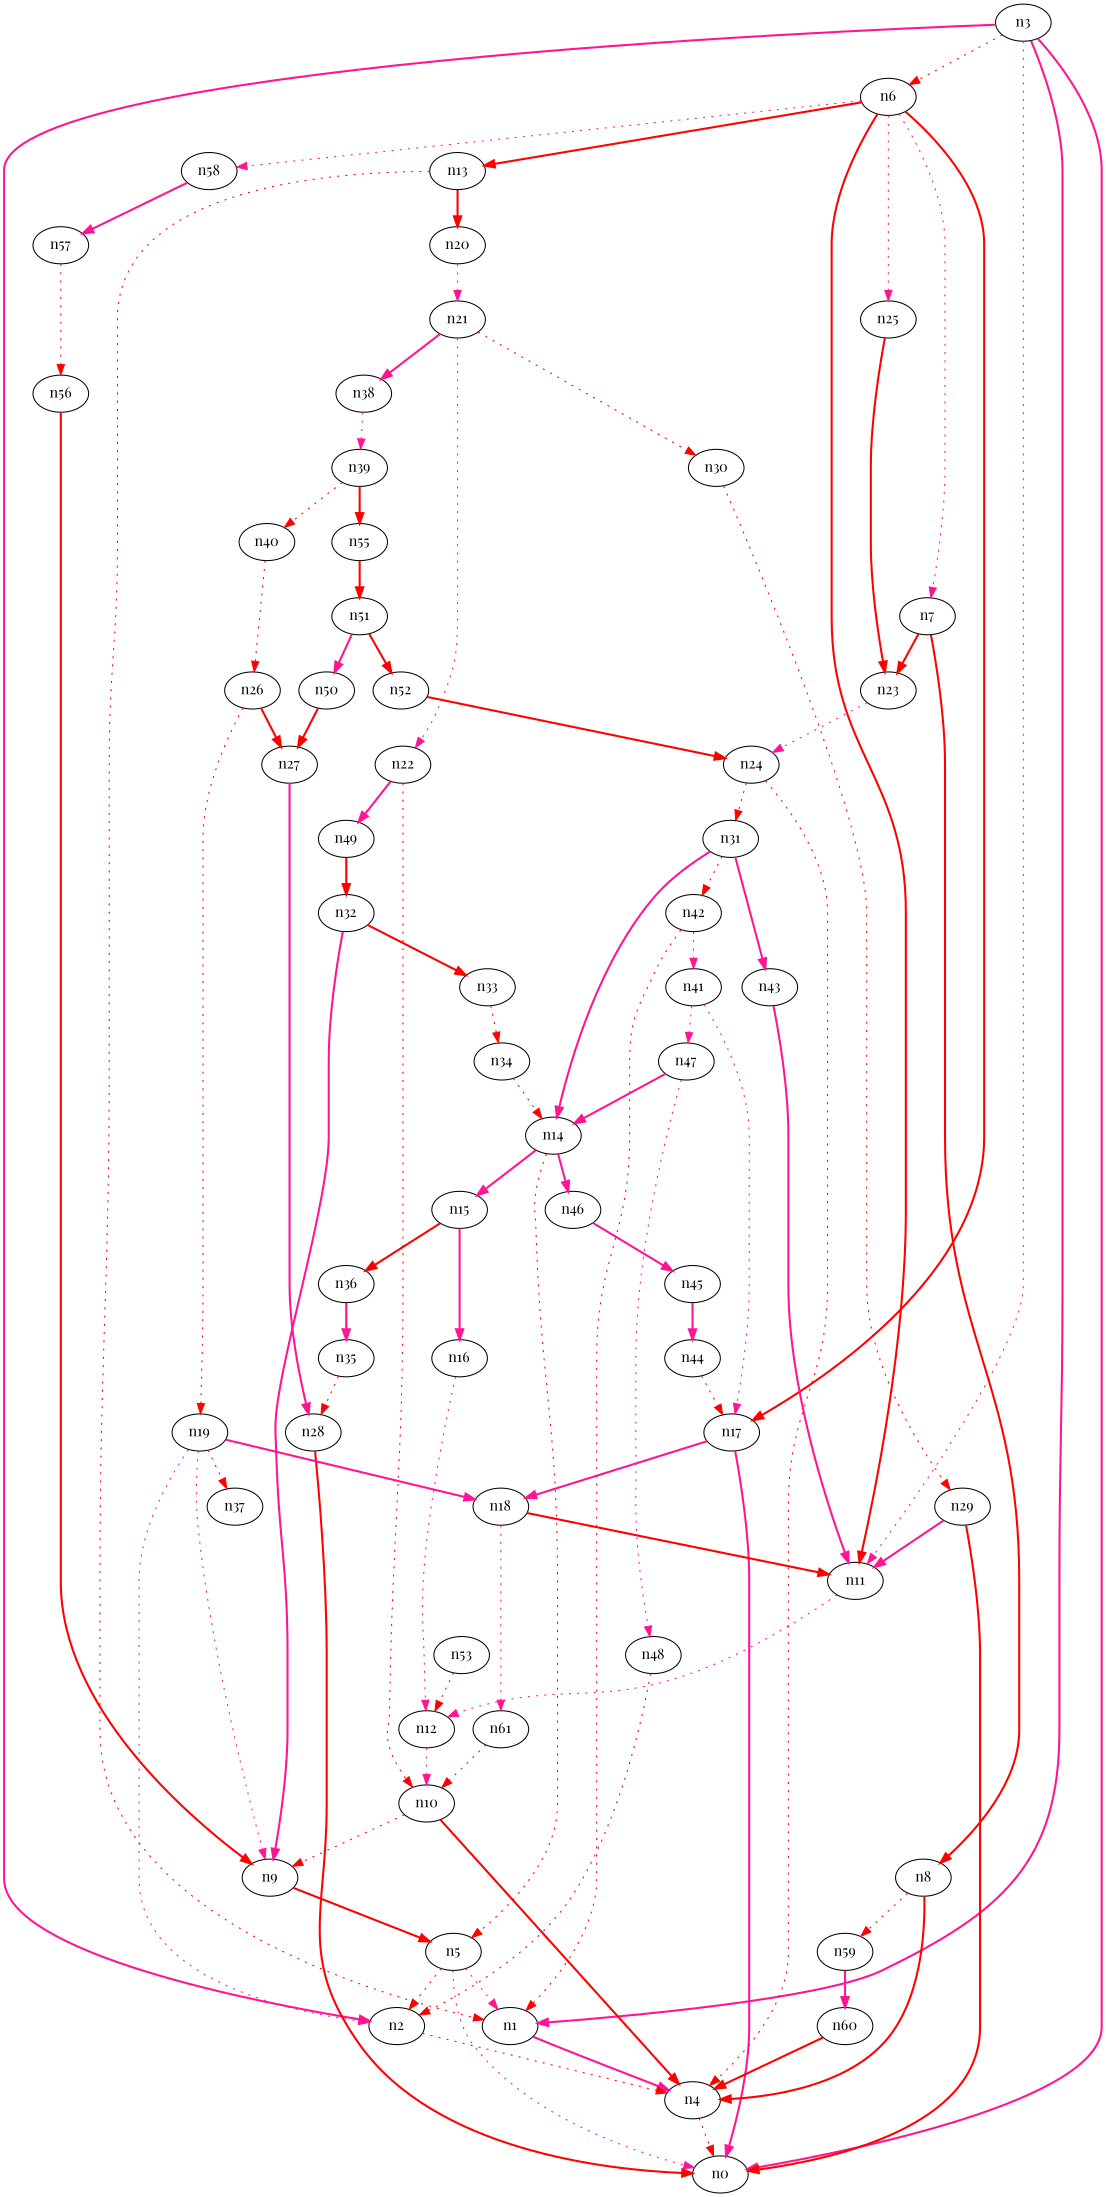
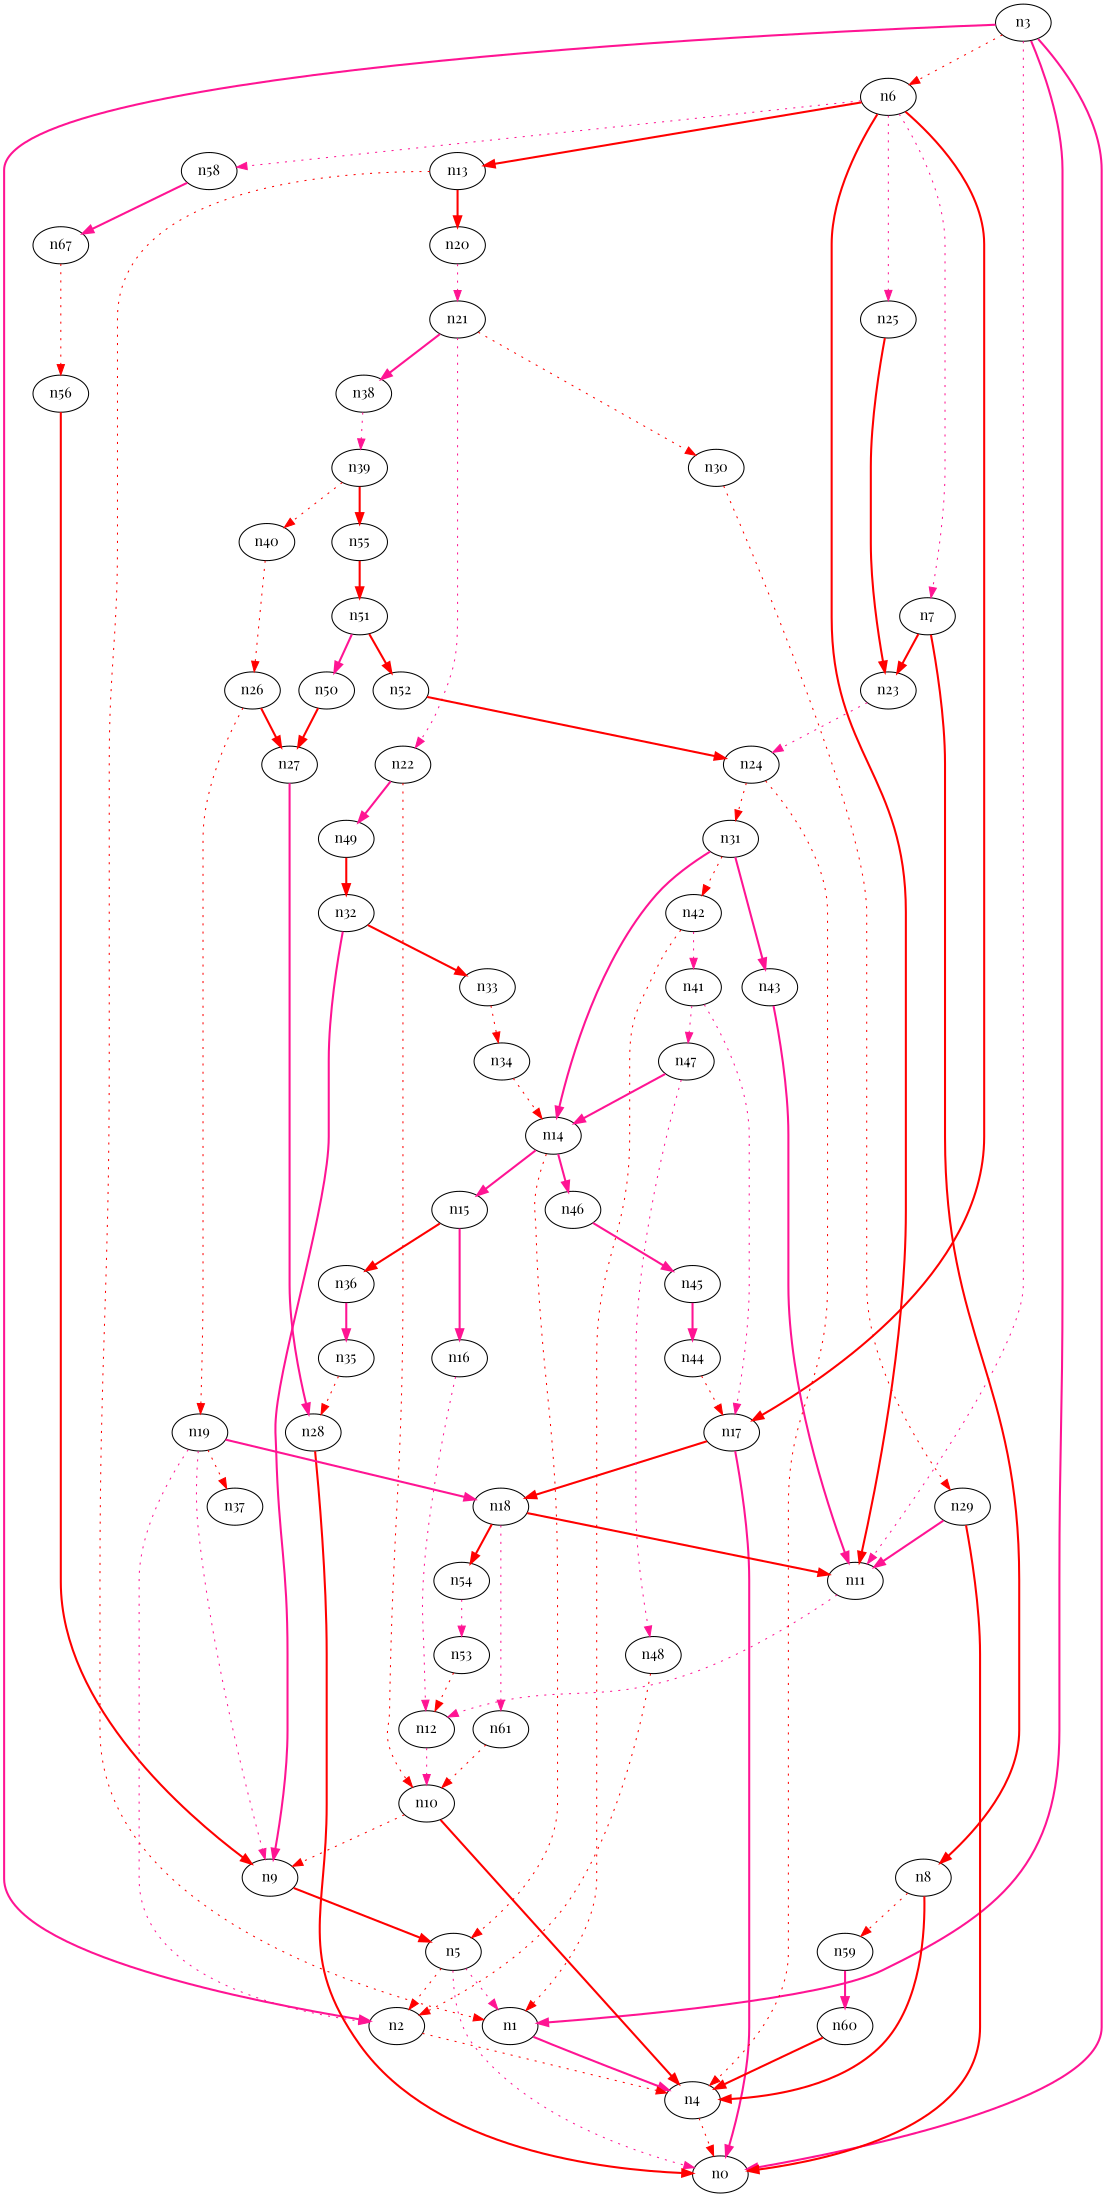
(61, 245) -> (61, 245)
(621, 1468) -> (621, 1468)
none -> (462, 1581)
